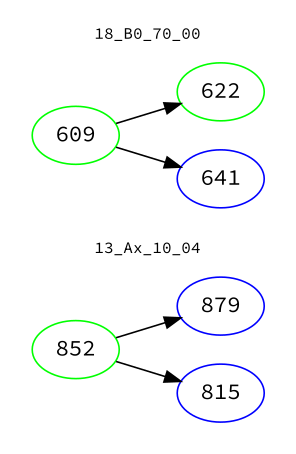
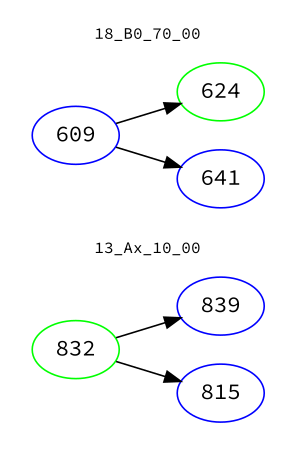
(221, 92) -> (221, 92)
(76, 135) -> (76, 135)
(148, 249) -> (148, 249)
(221, 306) -> (221, 306)
(76, 350) -> (76, 350)
